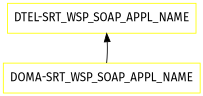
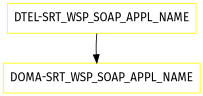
(107, 52) -> (96, 44)
